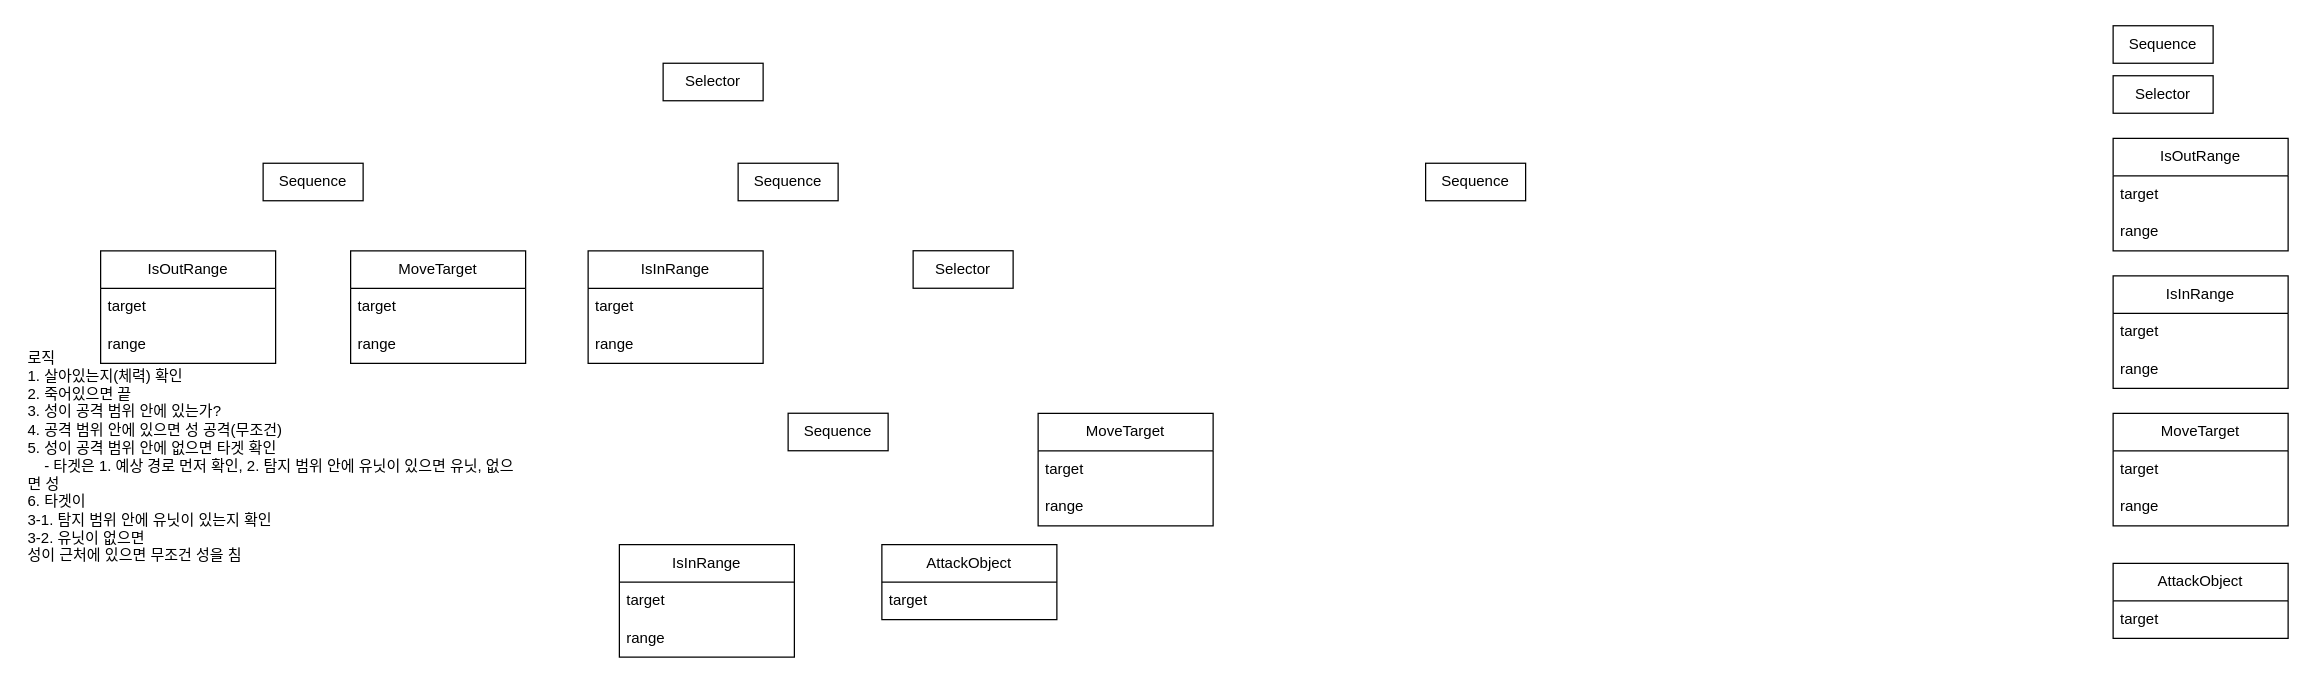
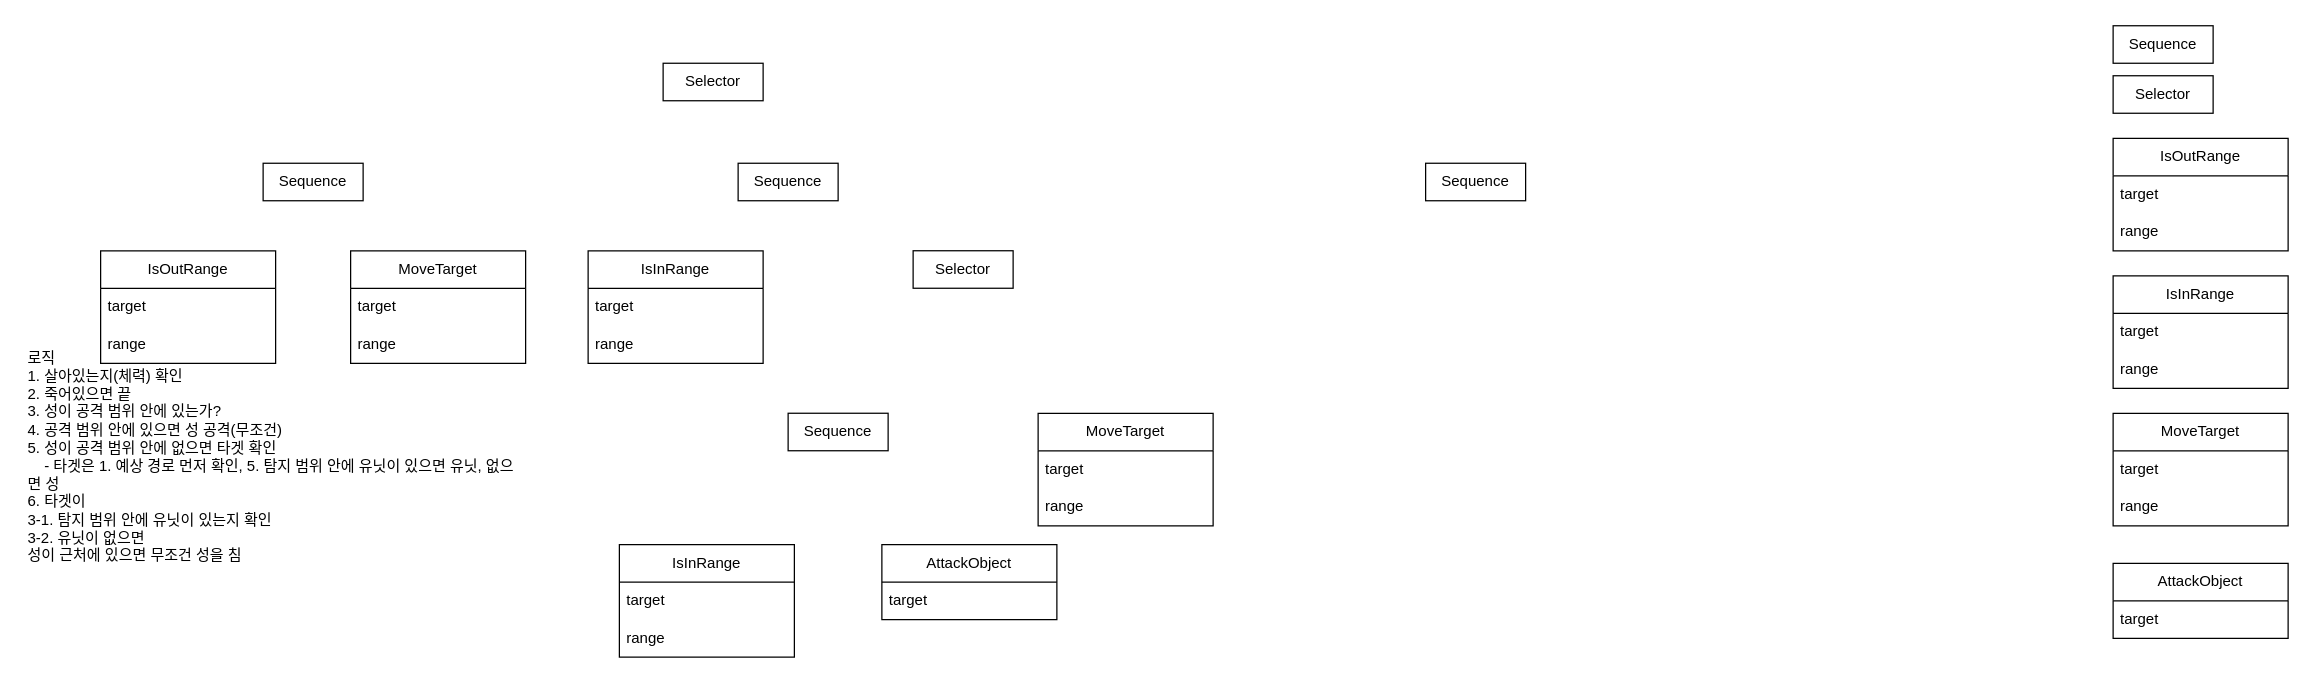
(277, 457) -> (277, 457)
